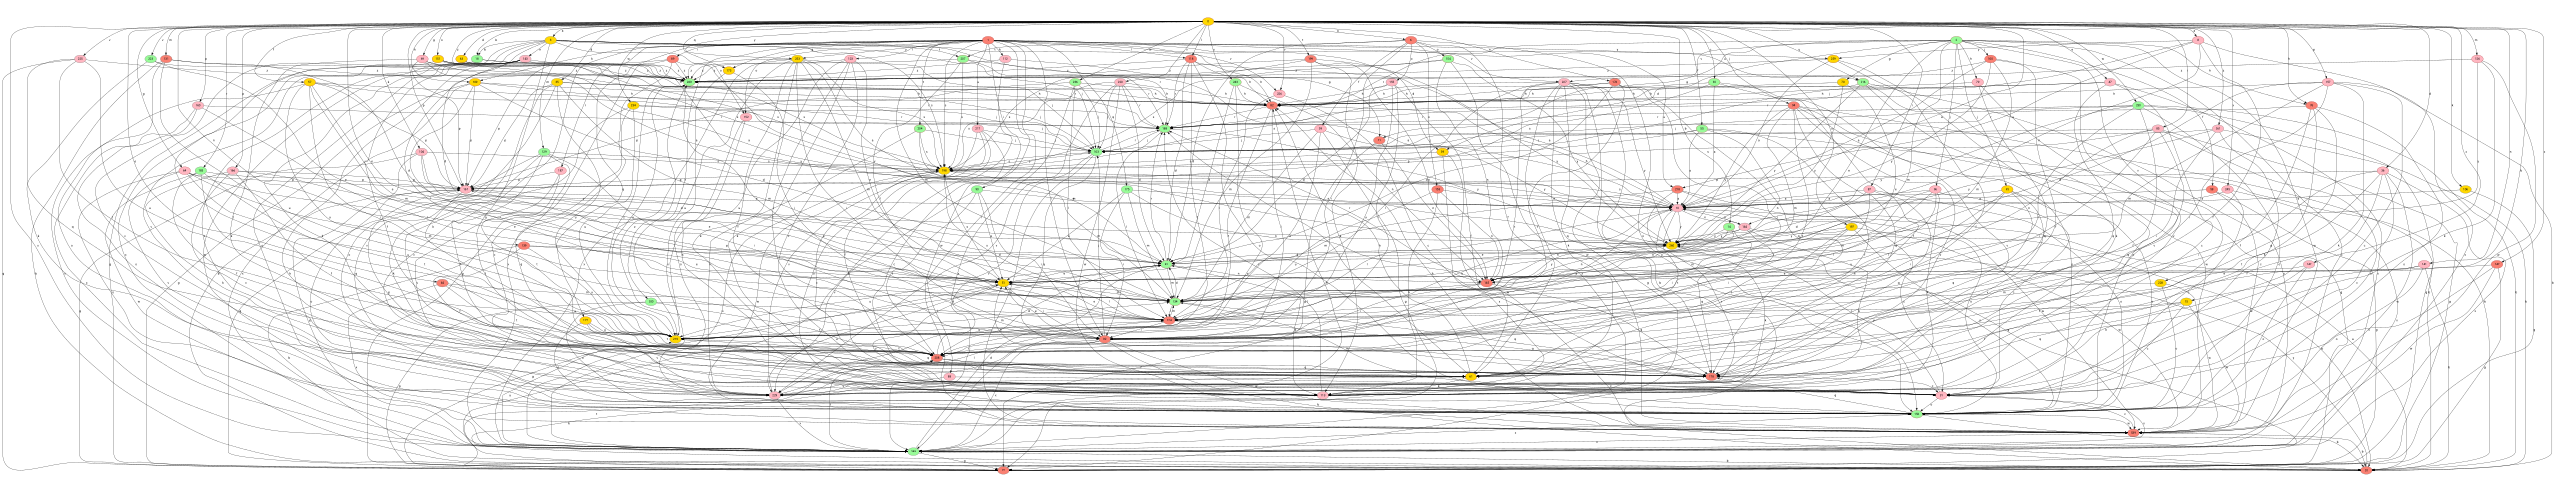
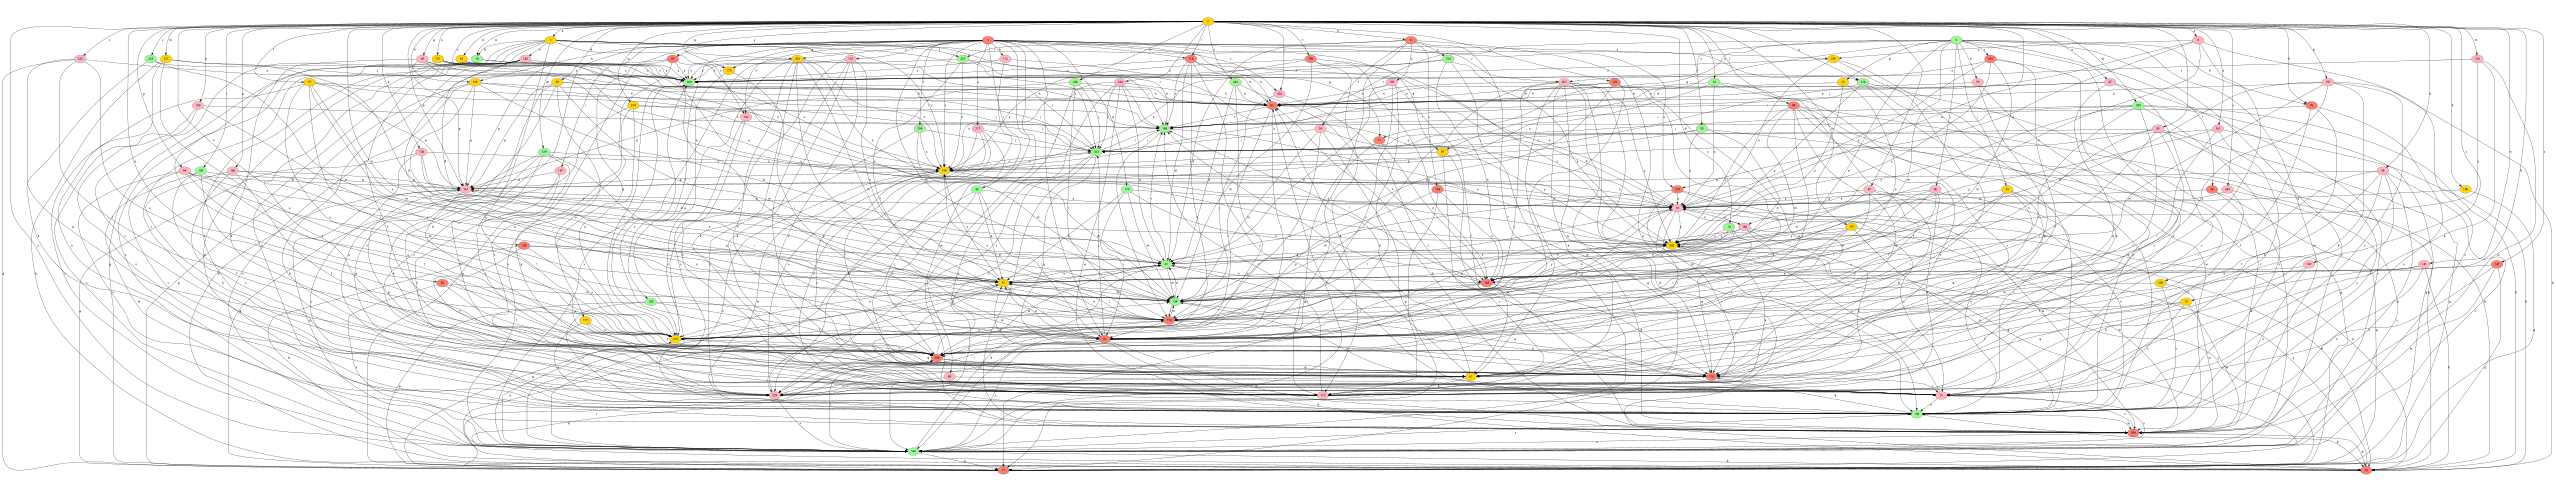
(166, 59) -> (166, 59)
(1034, 191) -> (1031, 214)
(1782, 294) -> none
(2072, 310) -> none
none -> (2312, 450)
